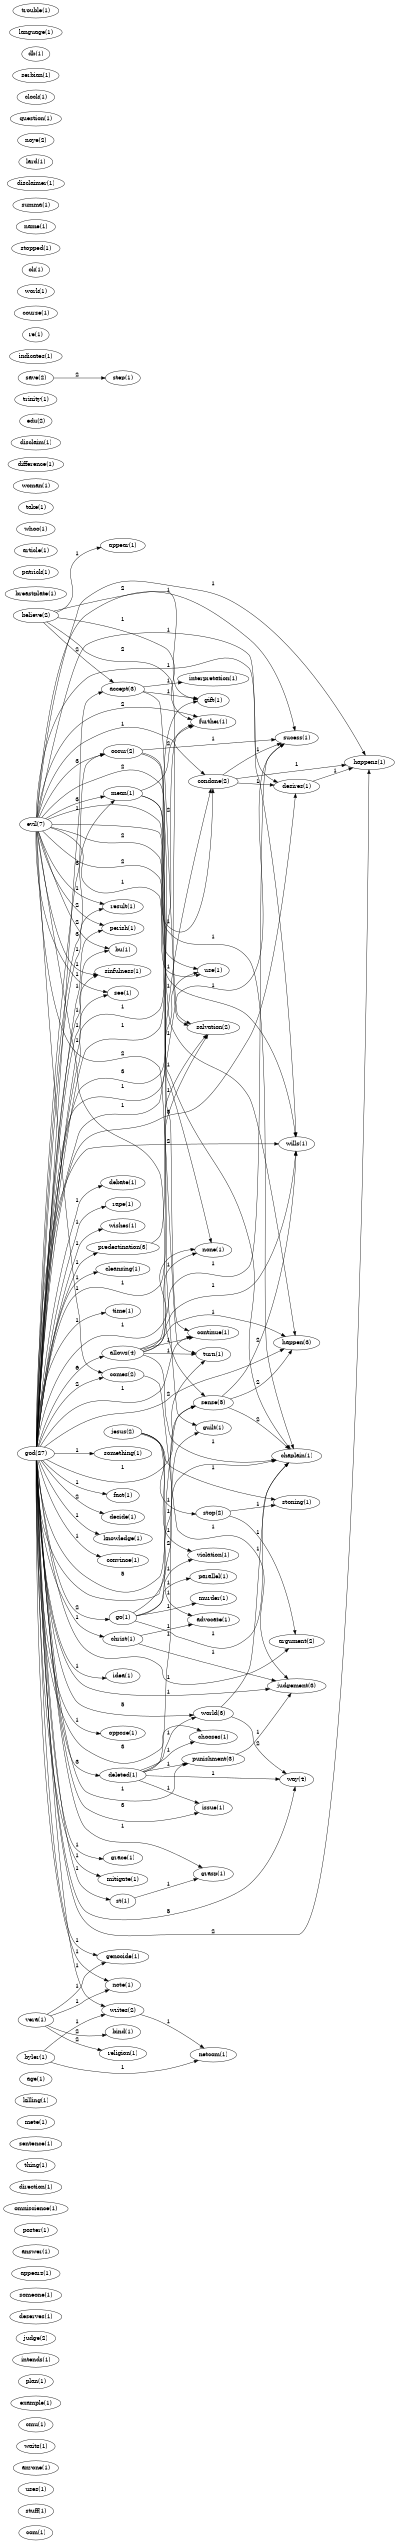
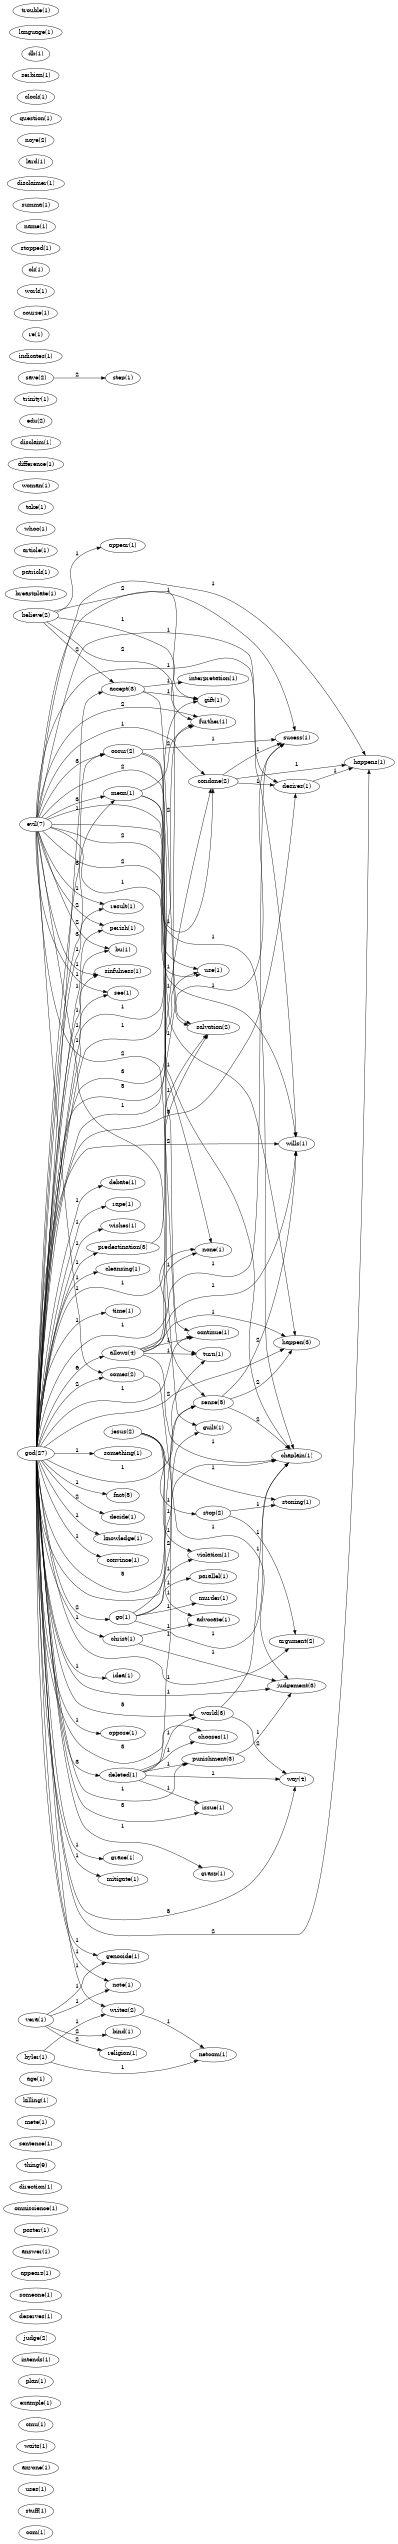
(123, 1087) -> (123, 1087)
(123, 1496) -> (123, 1496)
(123, 1901) -> none
(36, 2166) -> (36, 2166)
